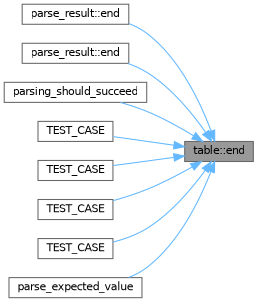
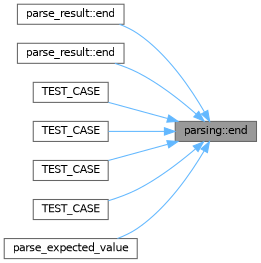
(75, 92) -> none
(219, 151) -> (216, 131)
